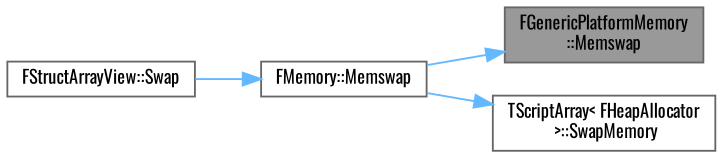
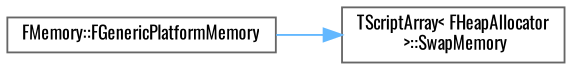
(604, 35) -> none
(101, 79) -> none
(344, 79) -> (142, 35)
